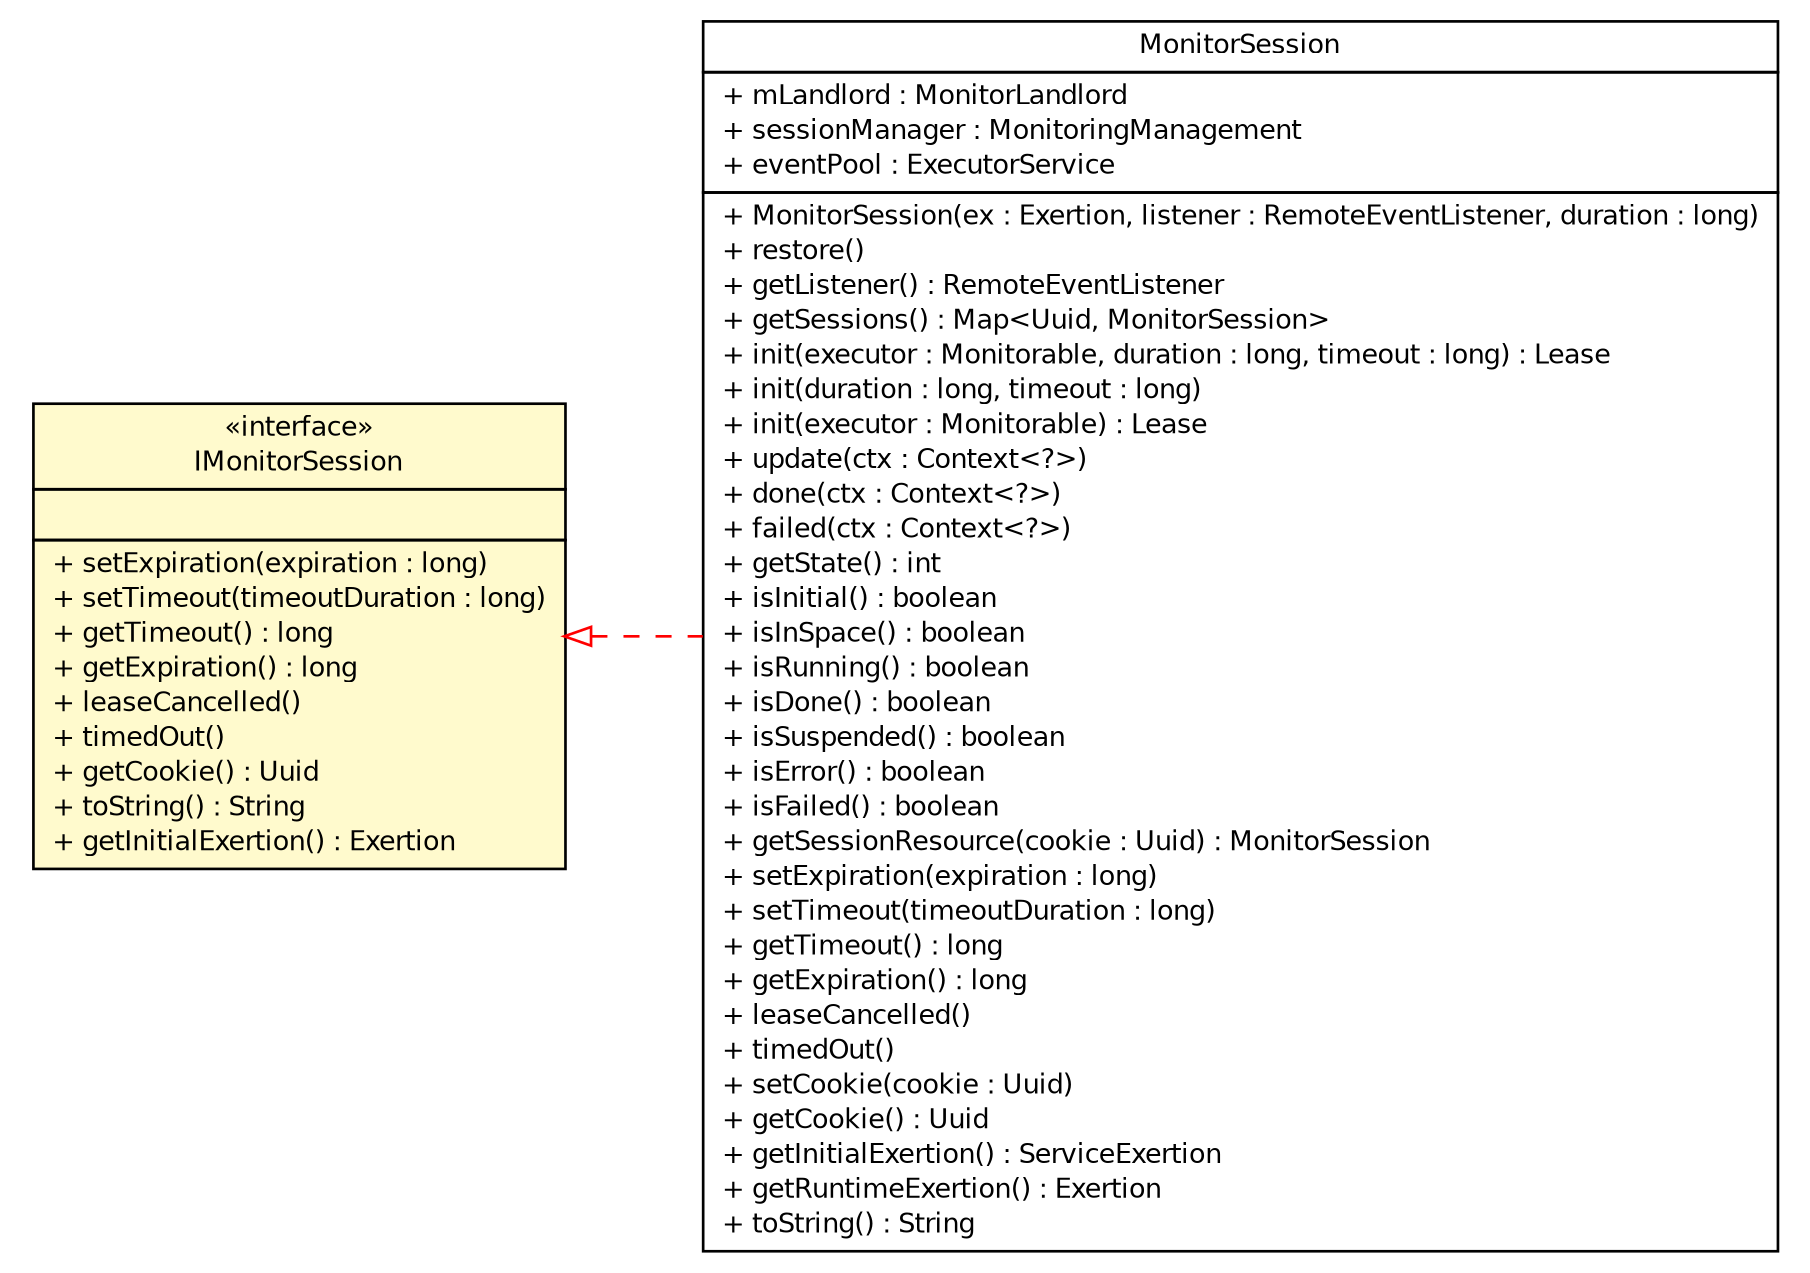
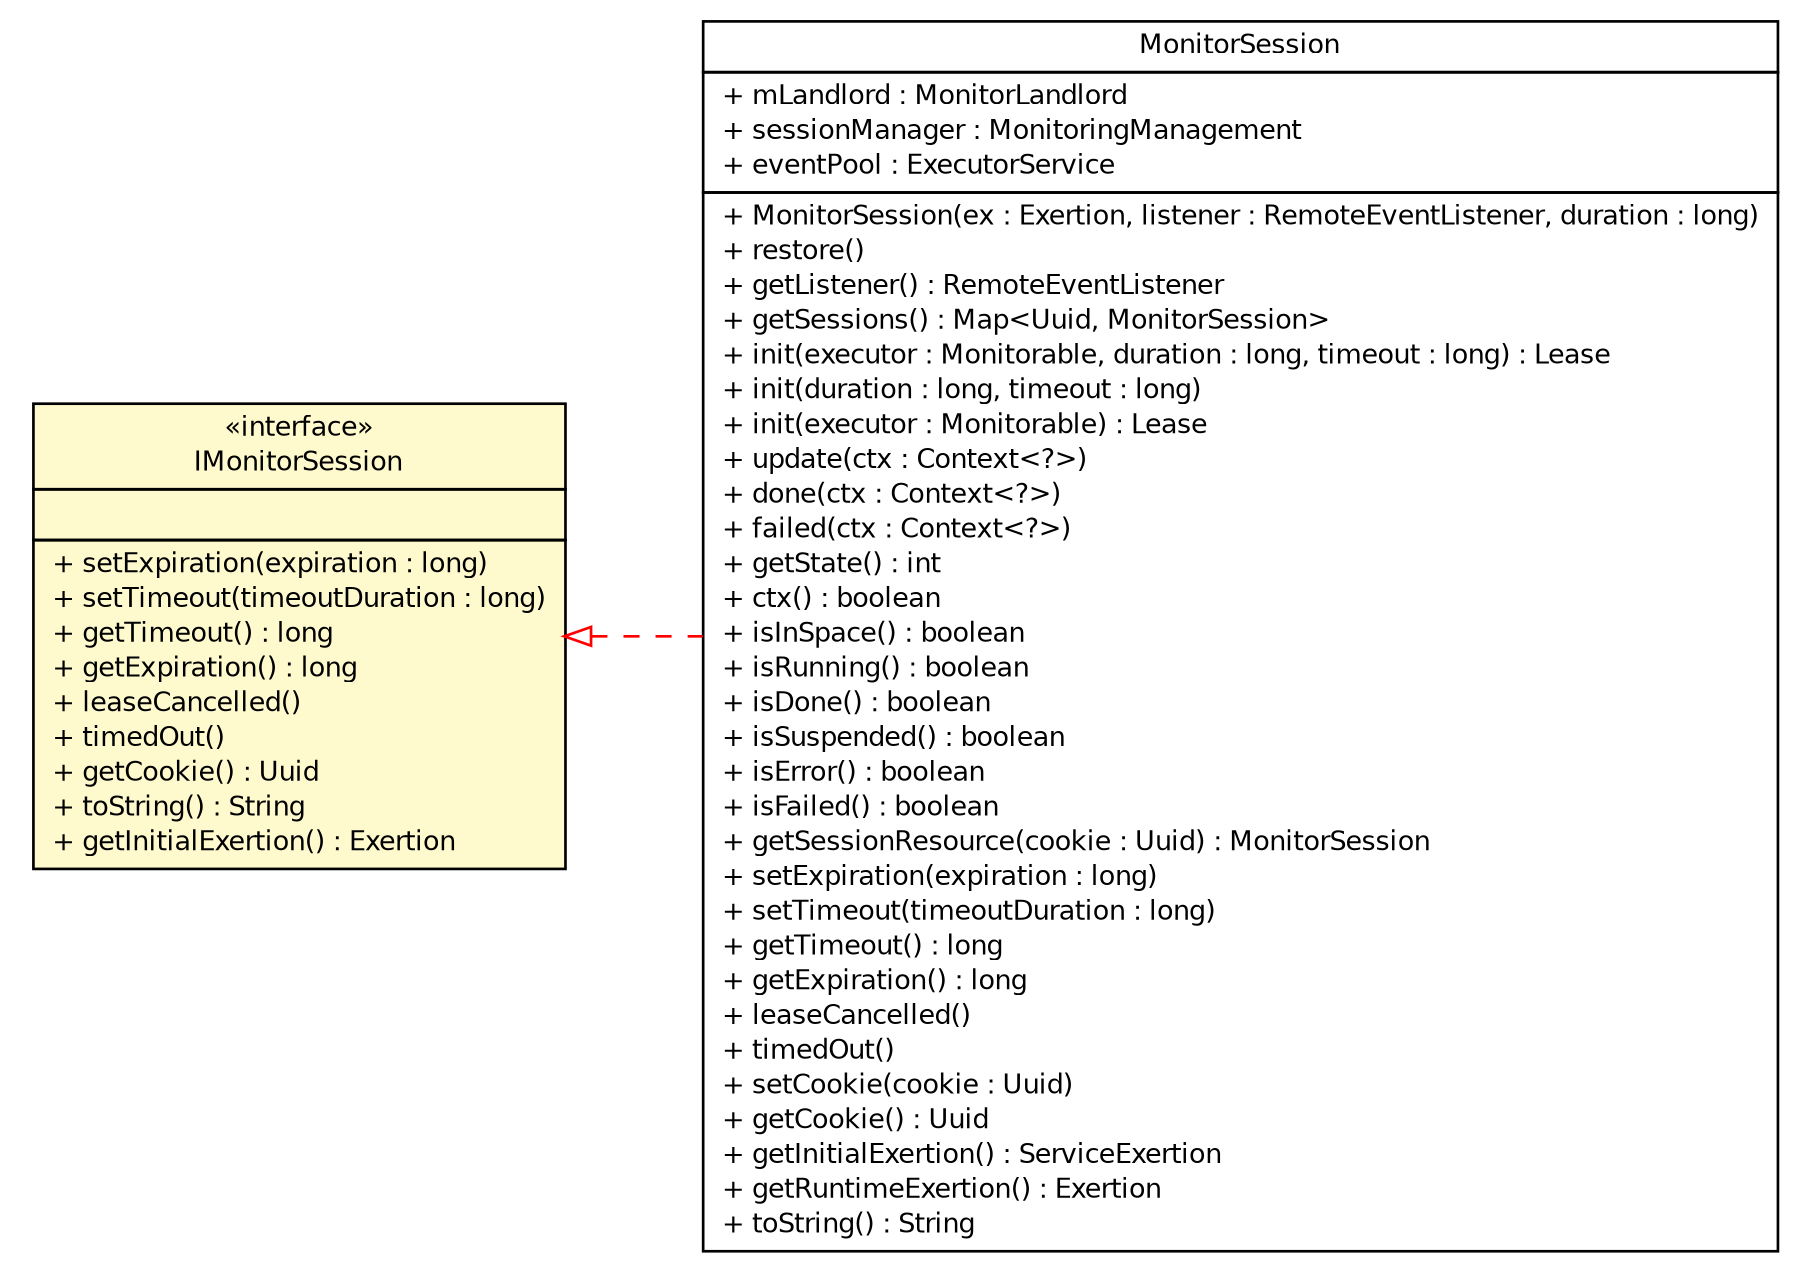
(860, 599) -> (831, 599)
